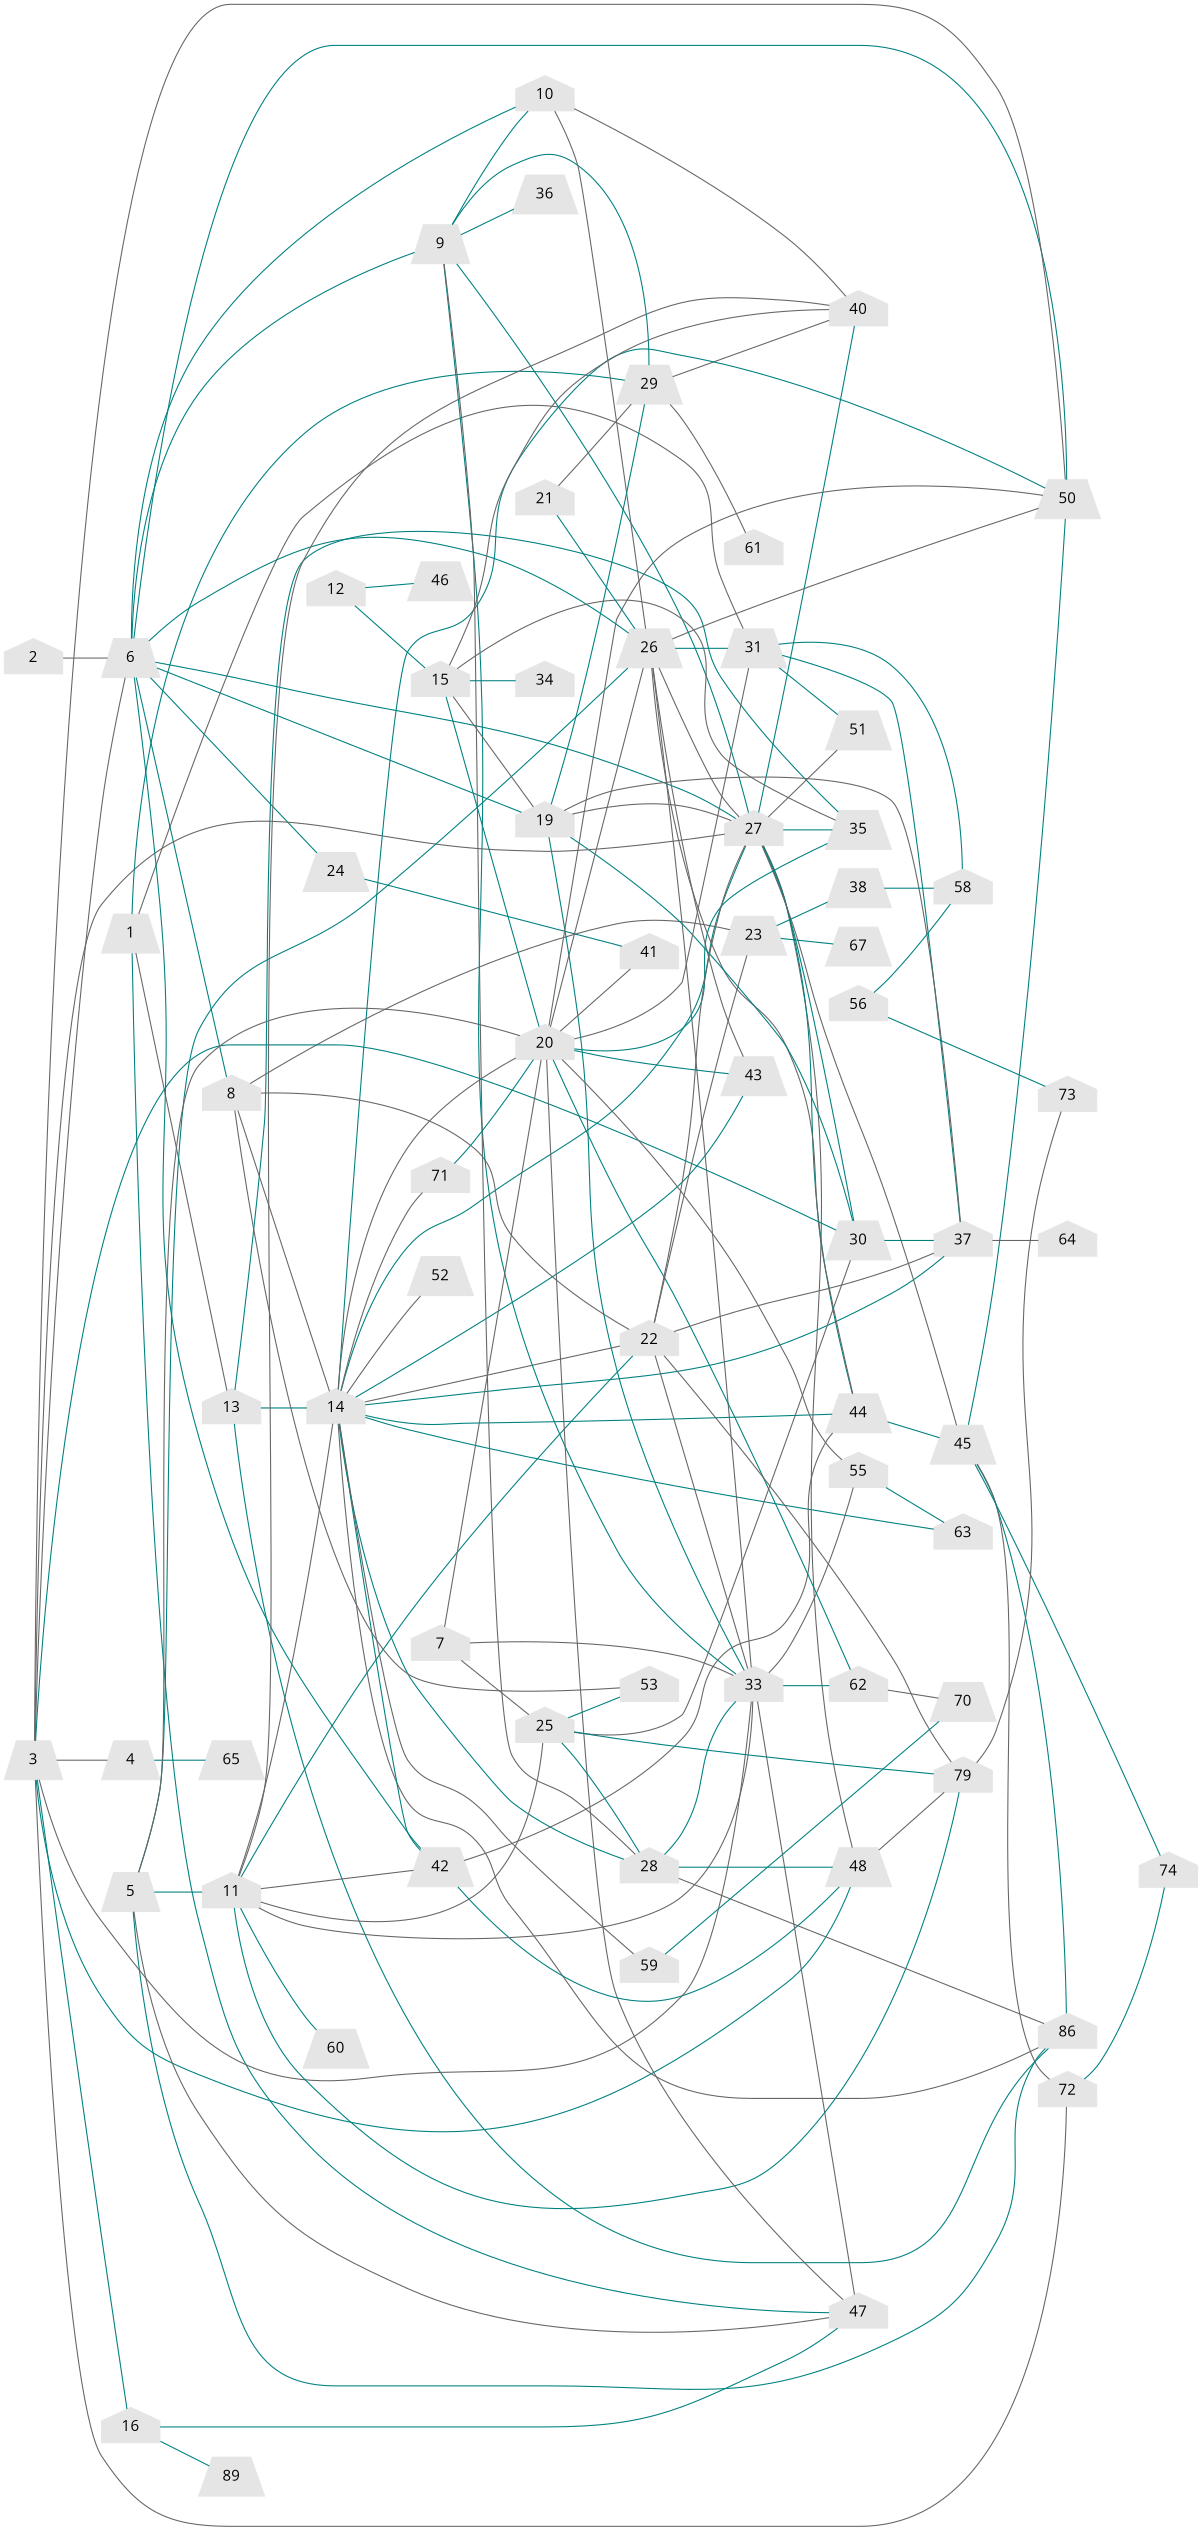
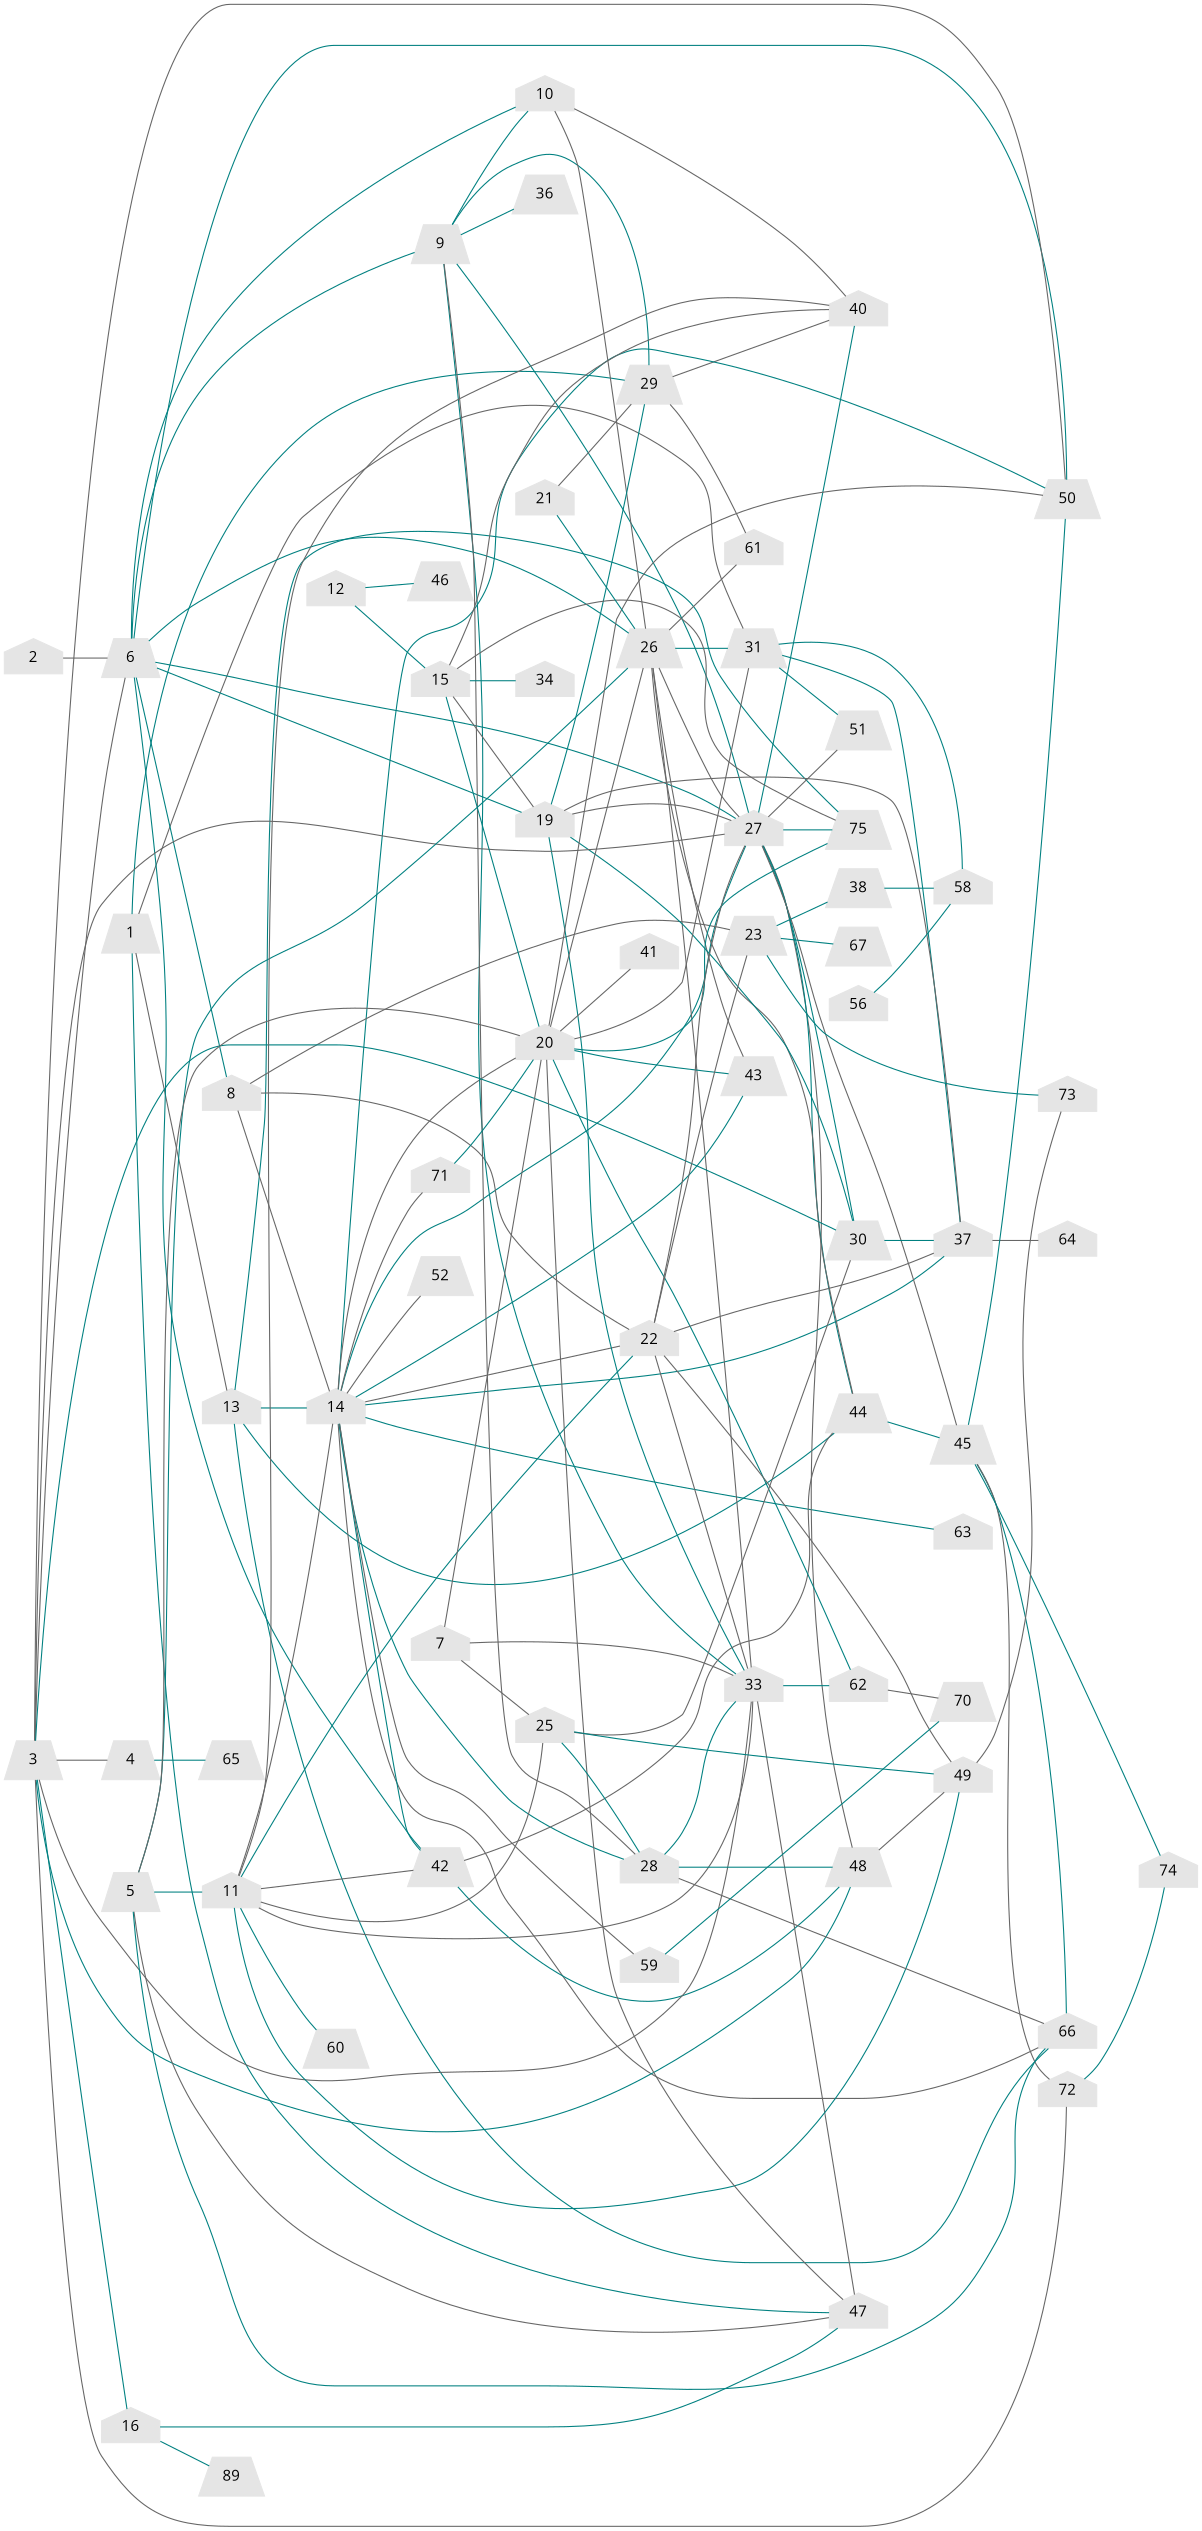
(854, 571) -> (703, 597)
(858, 830) -> (858, 830)
(336, 872) -> none
(967, 1052) -> (881, 1064)
(598, 1421) -> (528, 1582)
(858, 1472) -> none
(649, 1686) -> none
(963, 1776) -> (963, 1776)
(1068, 2033) -> (1068, 2033)
